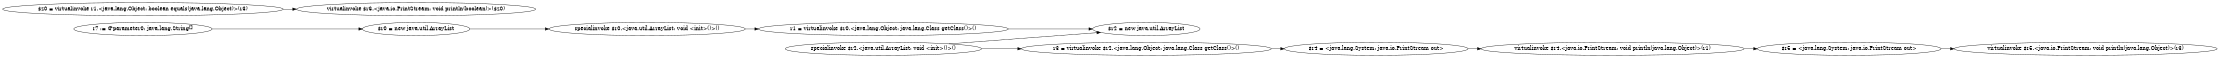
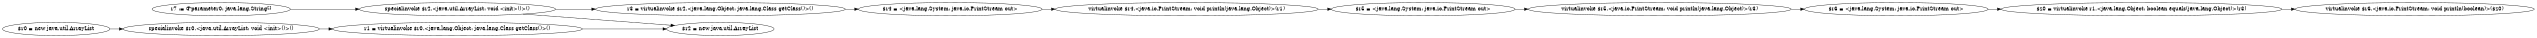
none -> (1896, 9)
(285, 29) -> (323, 9)
